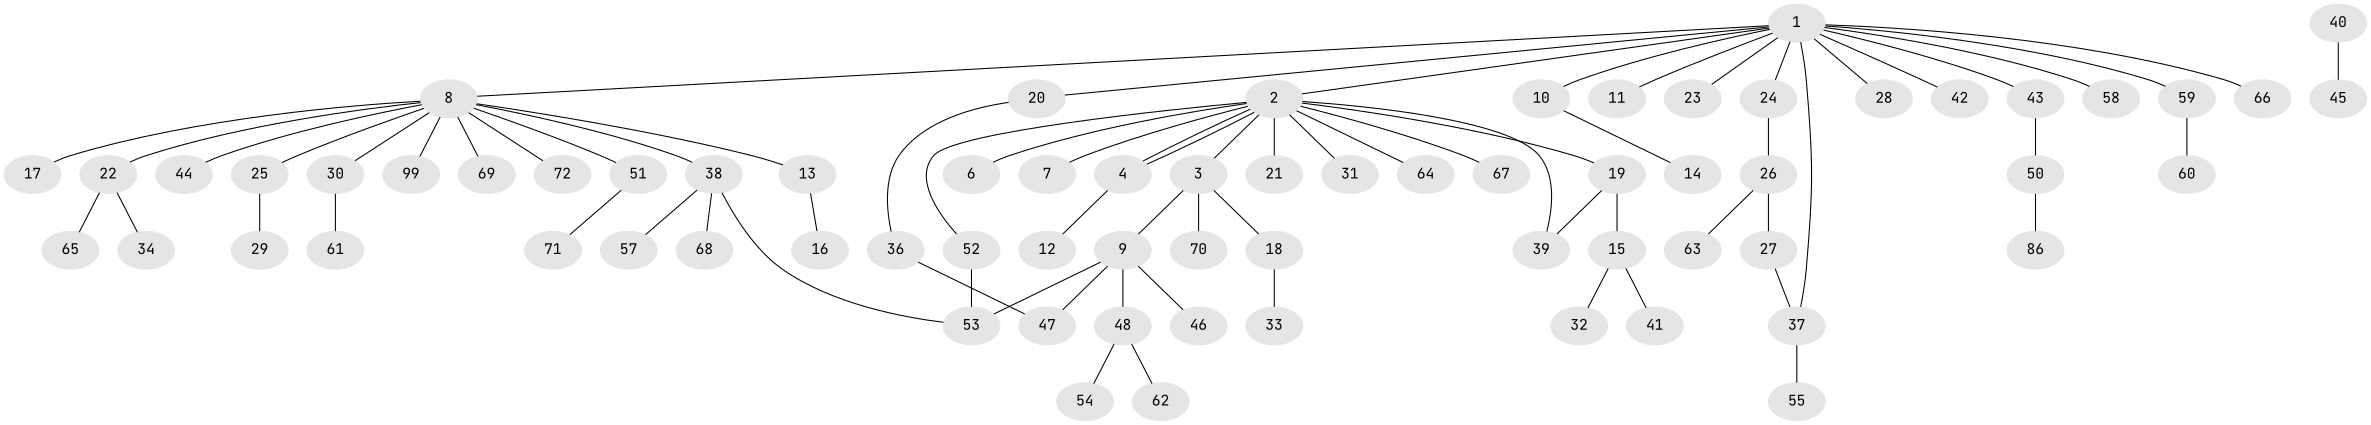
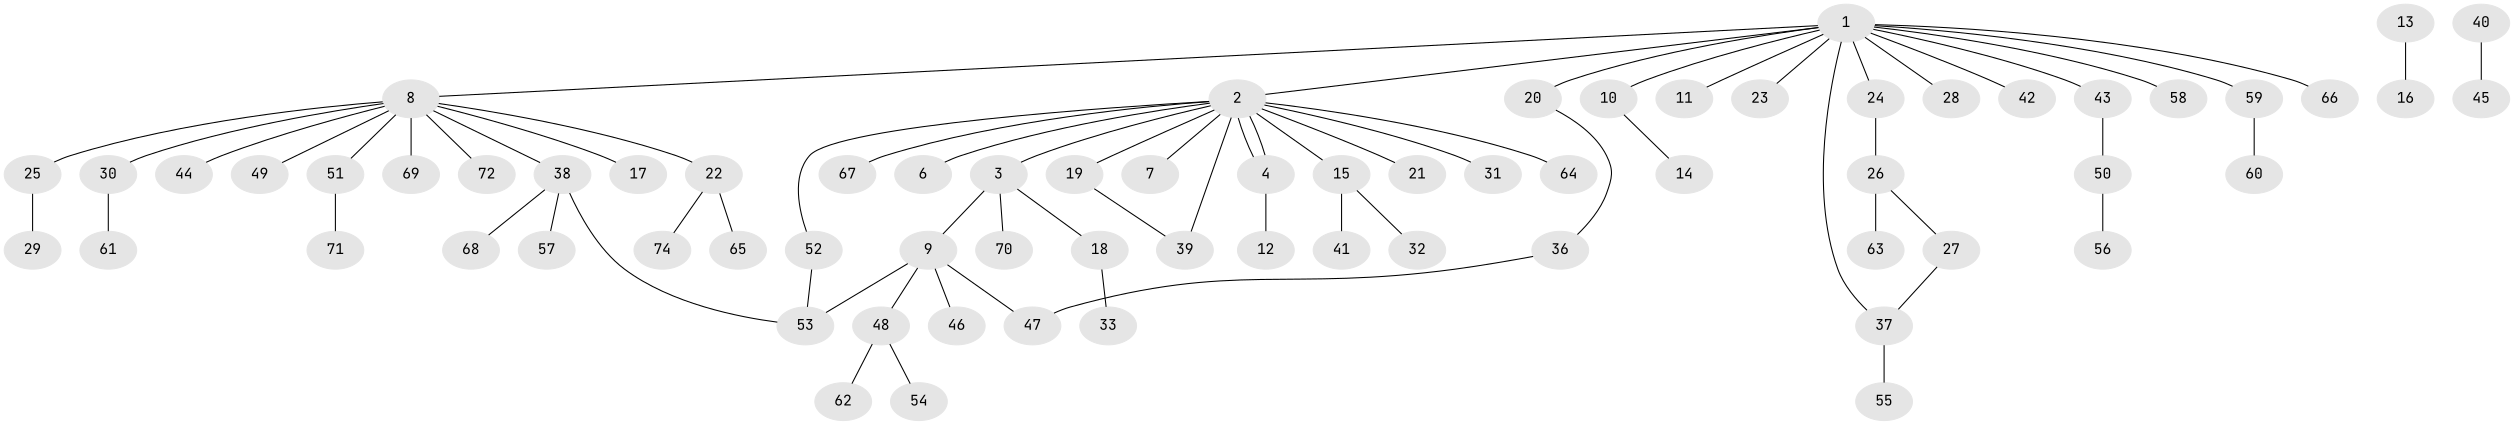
(631, 129) -> none
(411, 175) -> (260, 175)
(1617, 212) -> (1290, 137)
(146, 250) -> (662, 250)
(2035, 250) -> (2103, 250)
